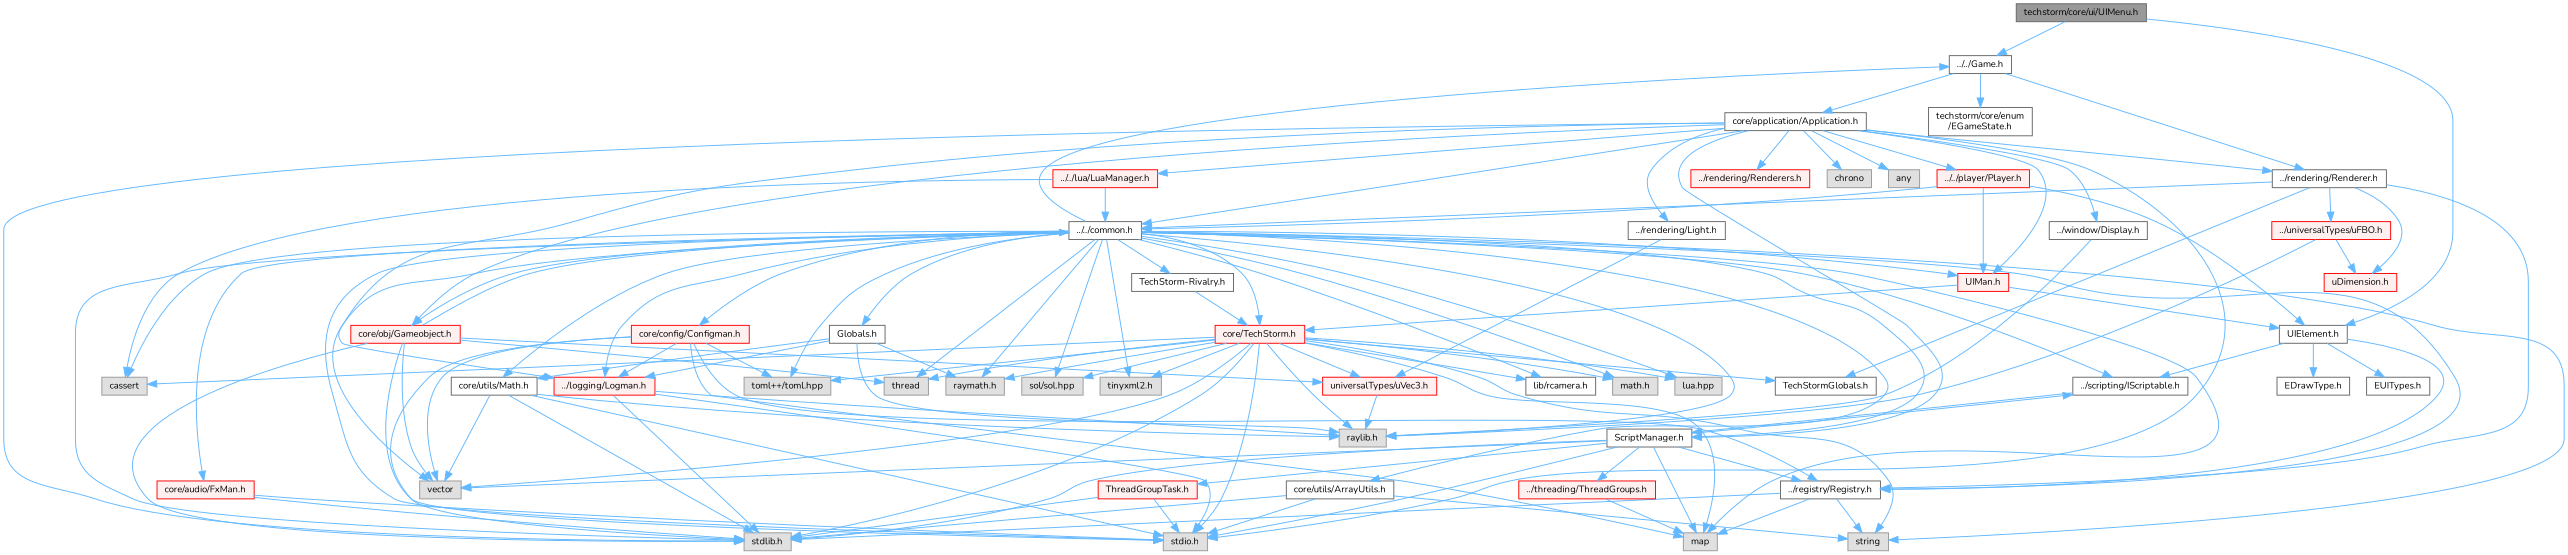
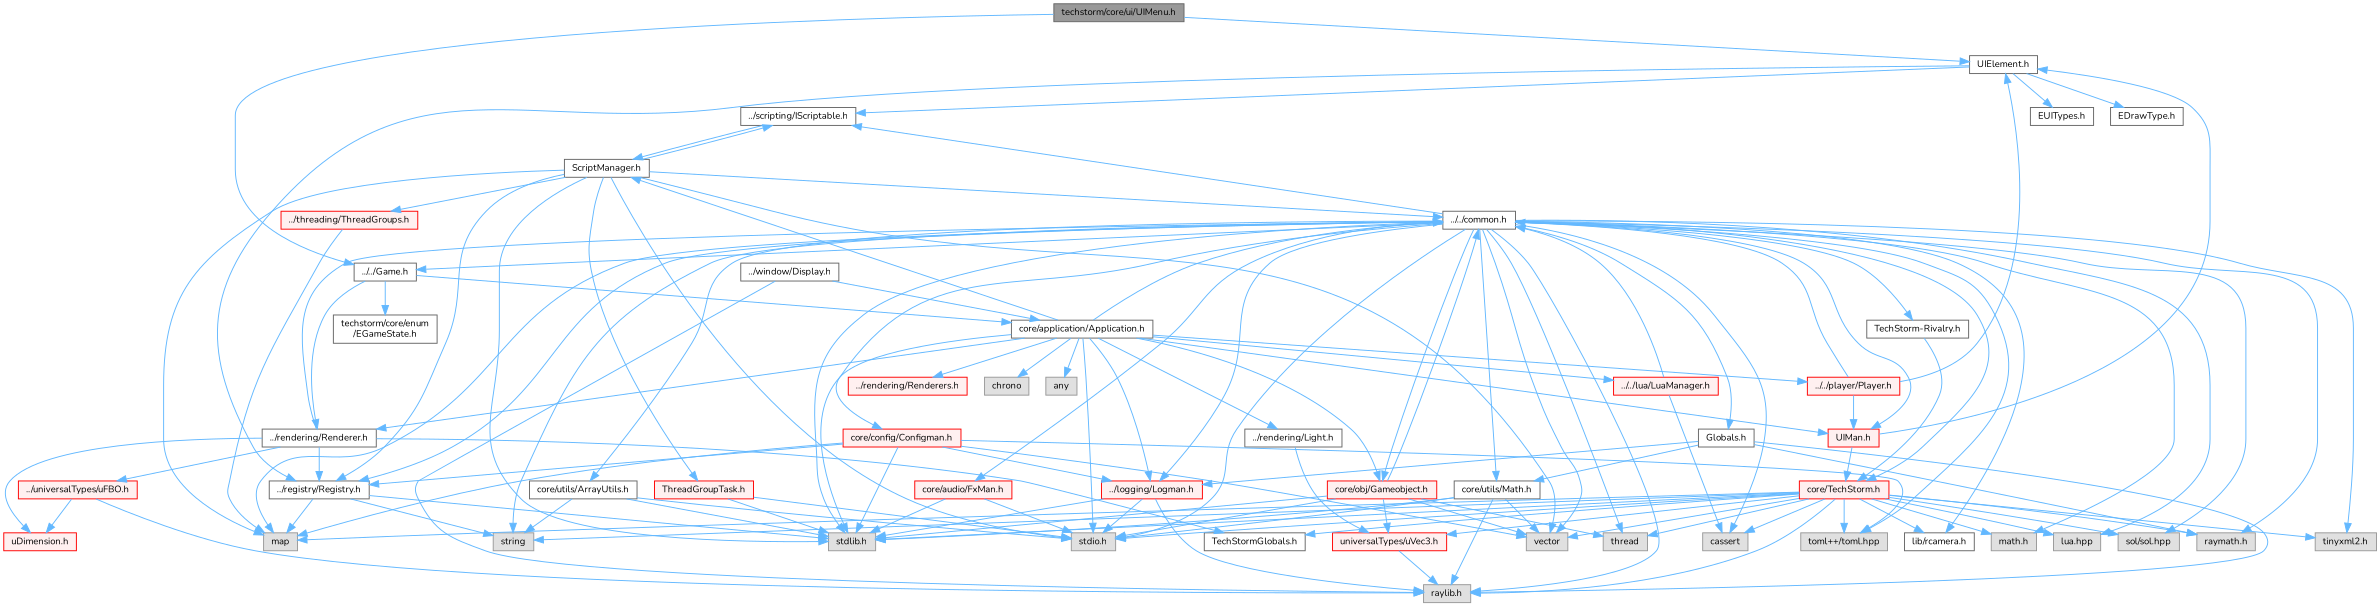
(1991, 150) -> (921, 298)
(1778, 278) -> (1041, 194)
